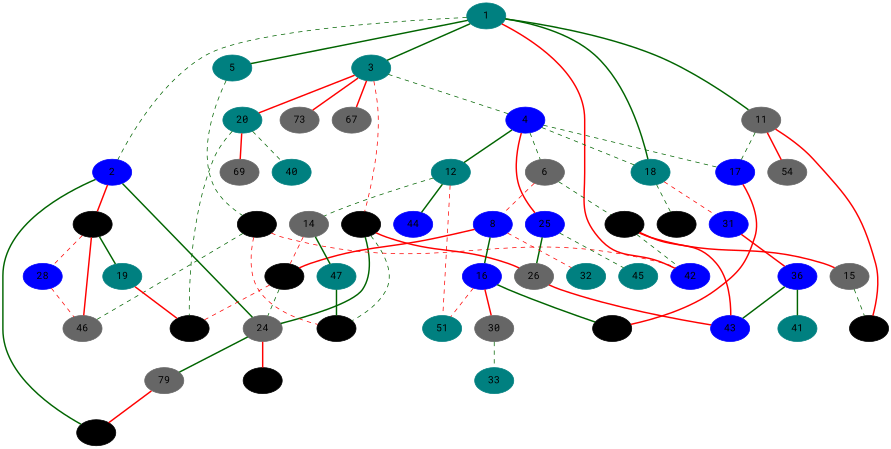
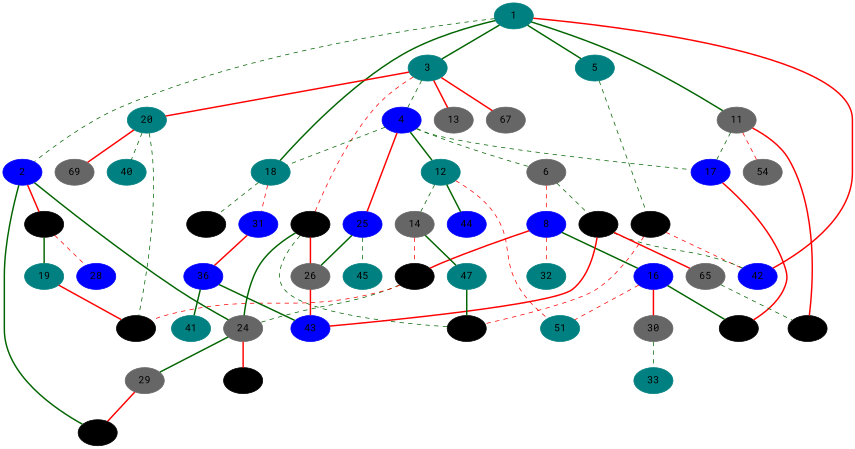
(300, 120) -> (454, 120)
(774, 146) -> (750, 146)
(850, 276) -> (706, 276)
(82, 329) -> none
(164, 381) -> (145, 381)
